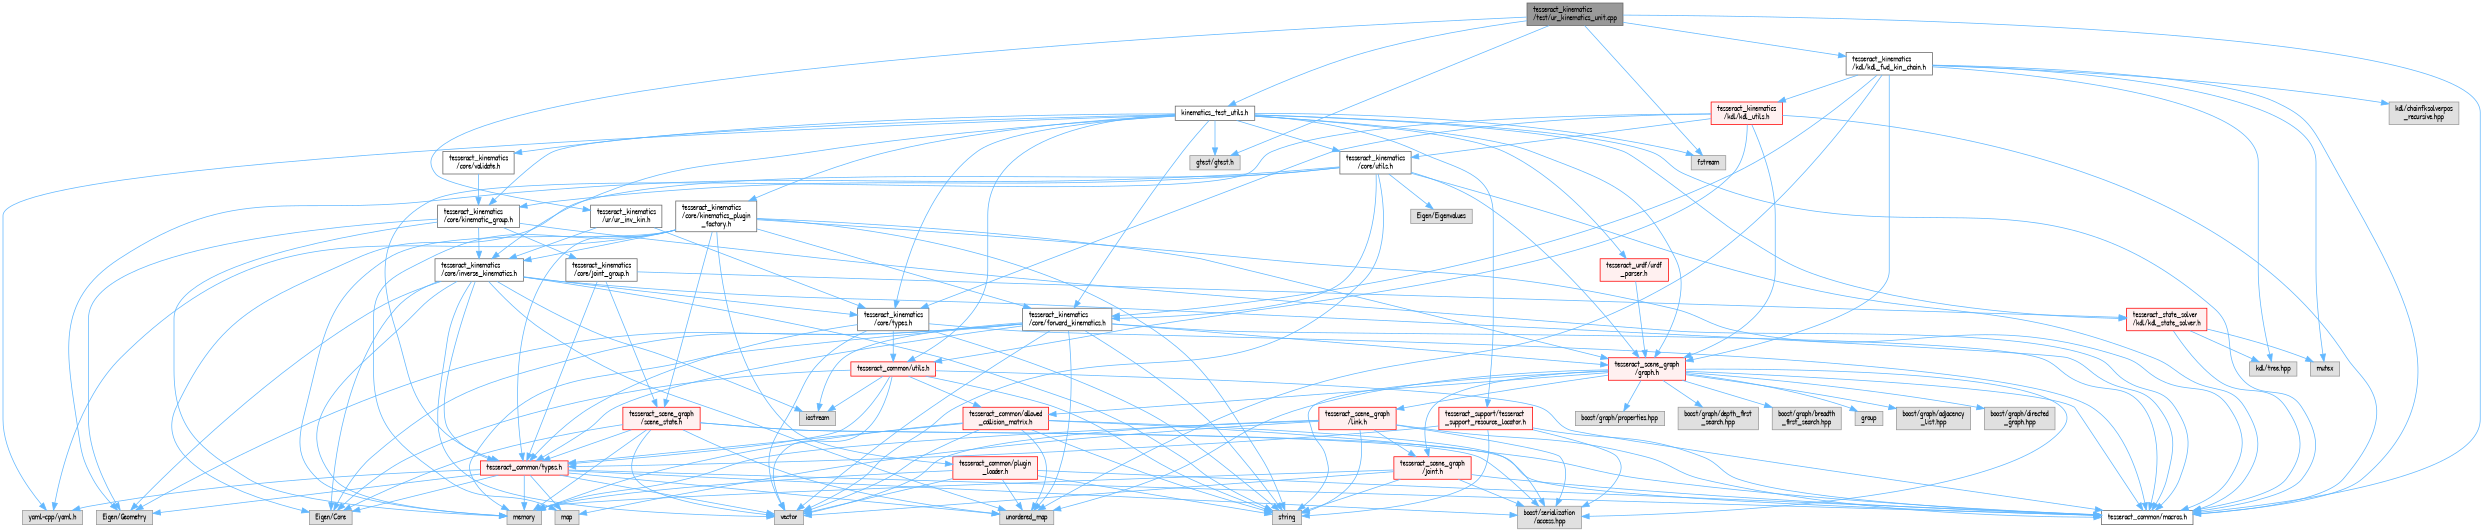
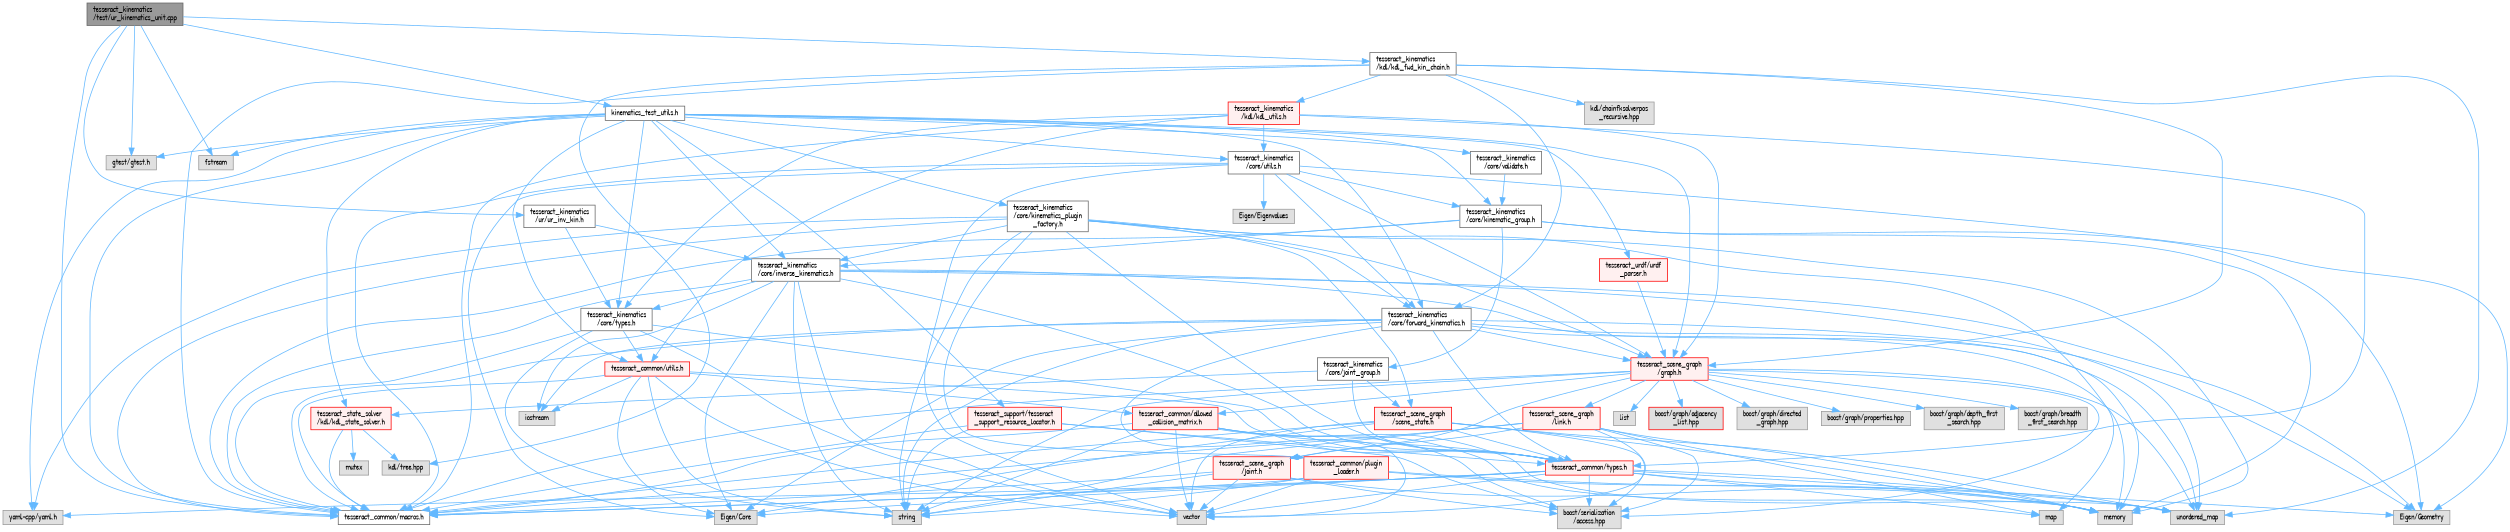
(2232, 101) -> none
(1869, 418) -> (1624, 418)
(1934, 418) -> (1686, 418)
